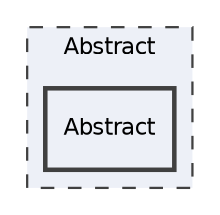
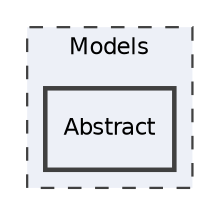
(110, 49) -> (110, 49)
